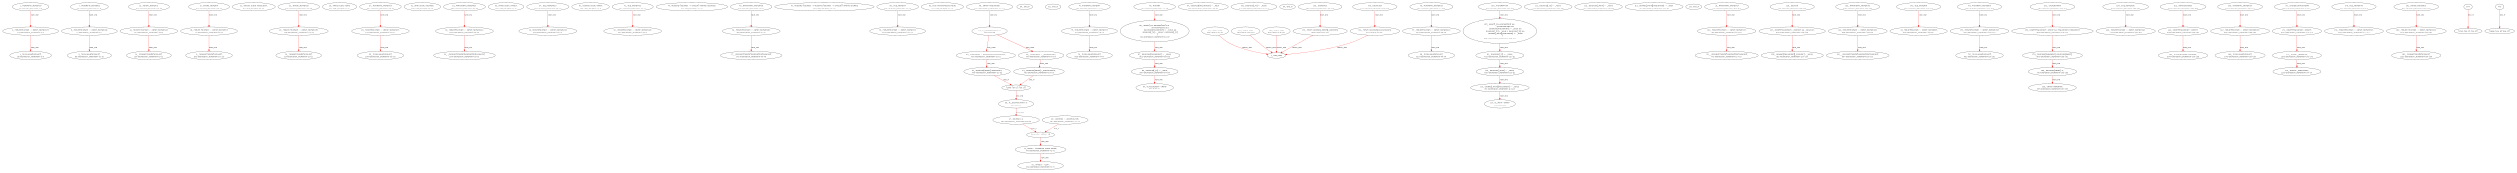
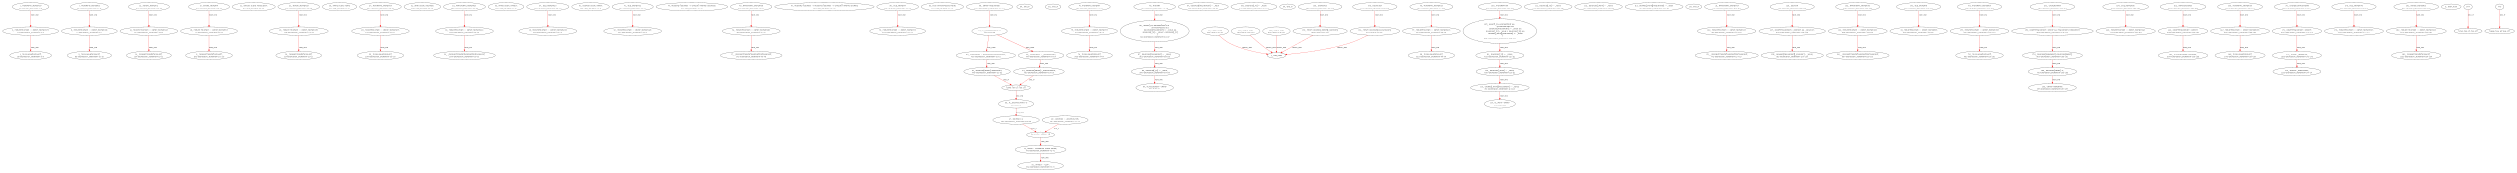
none -> (2451, 7)
